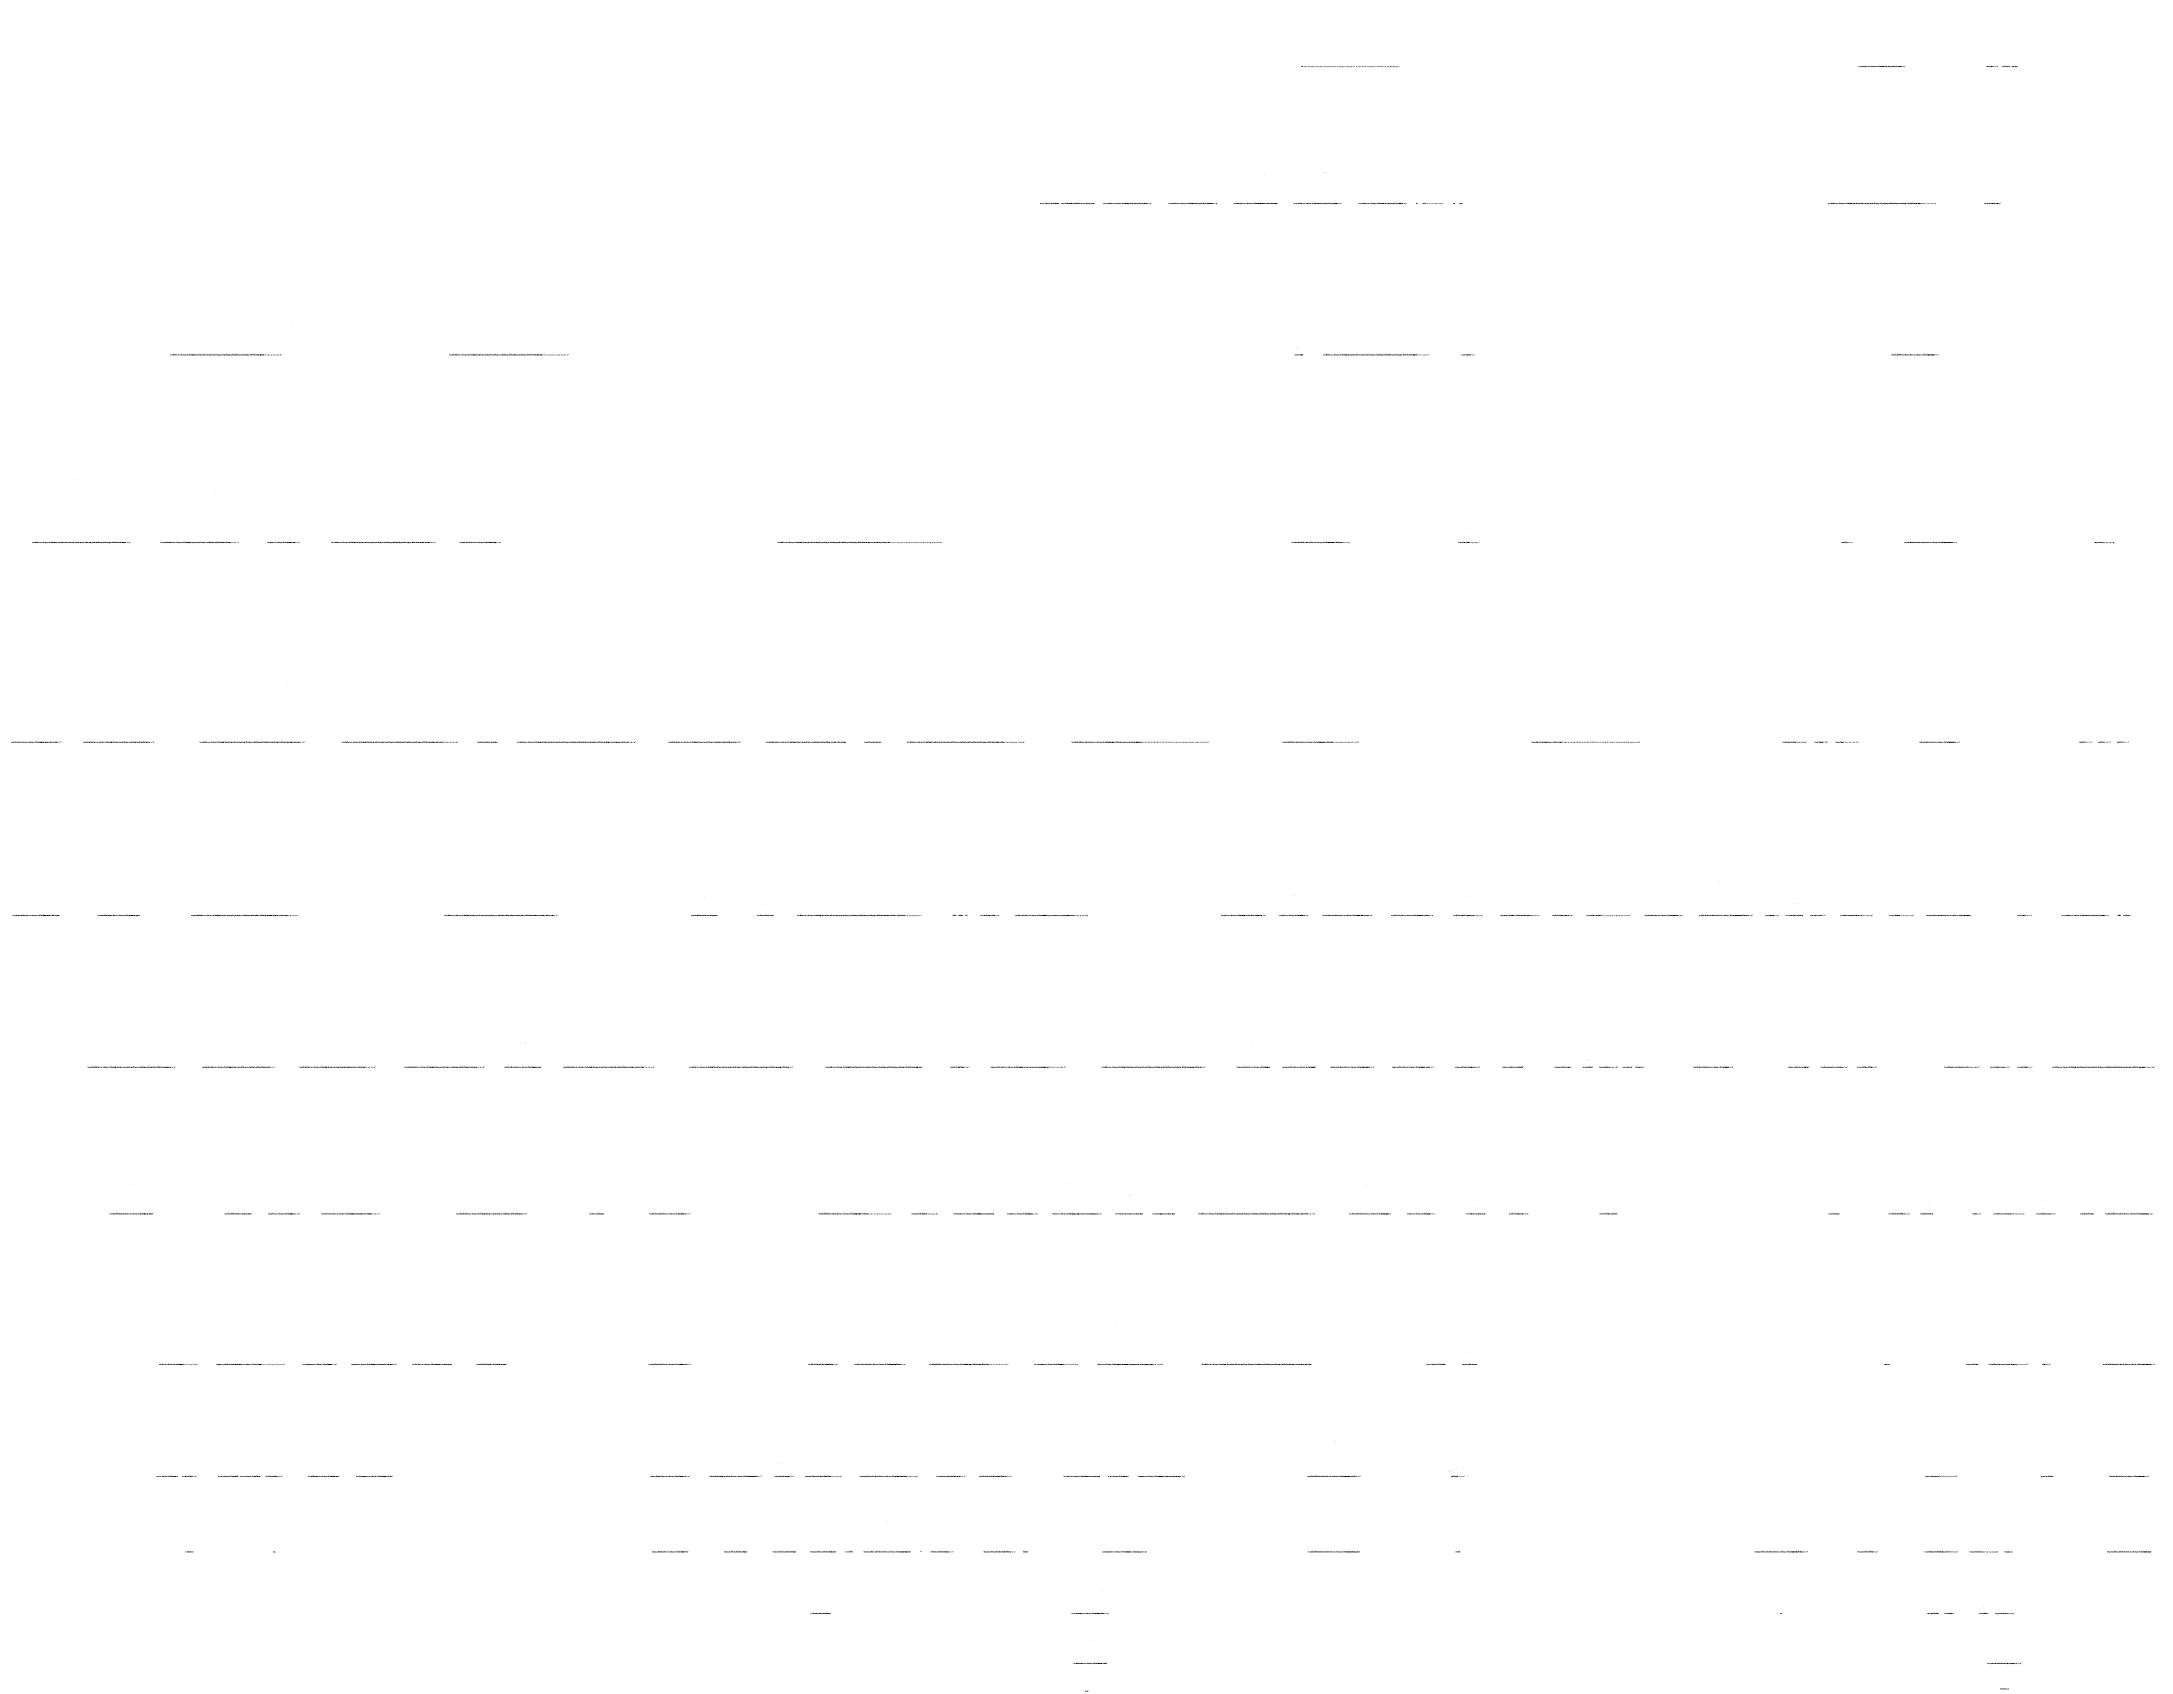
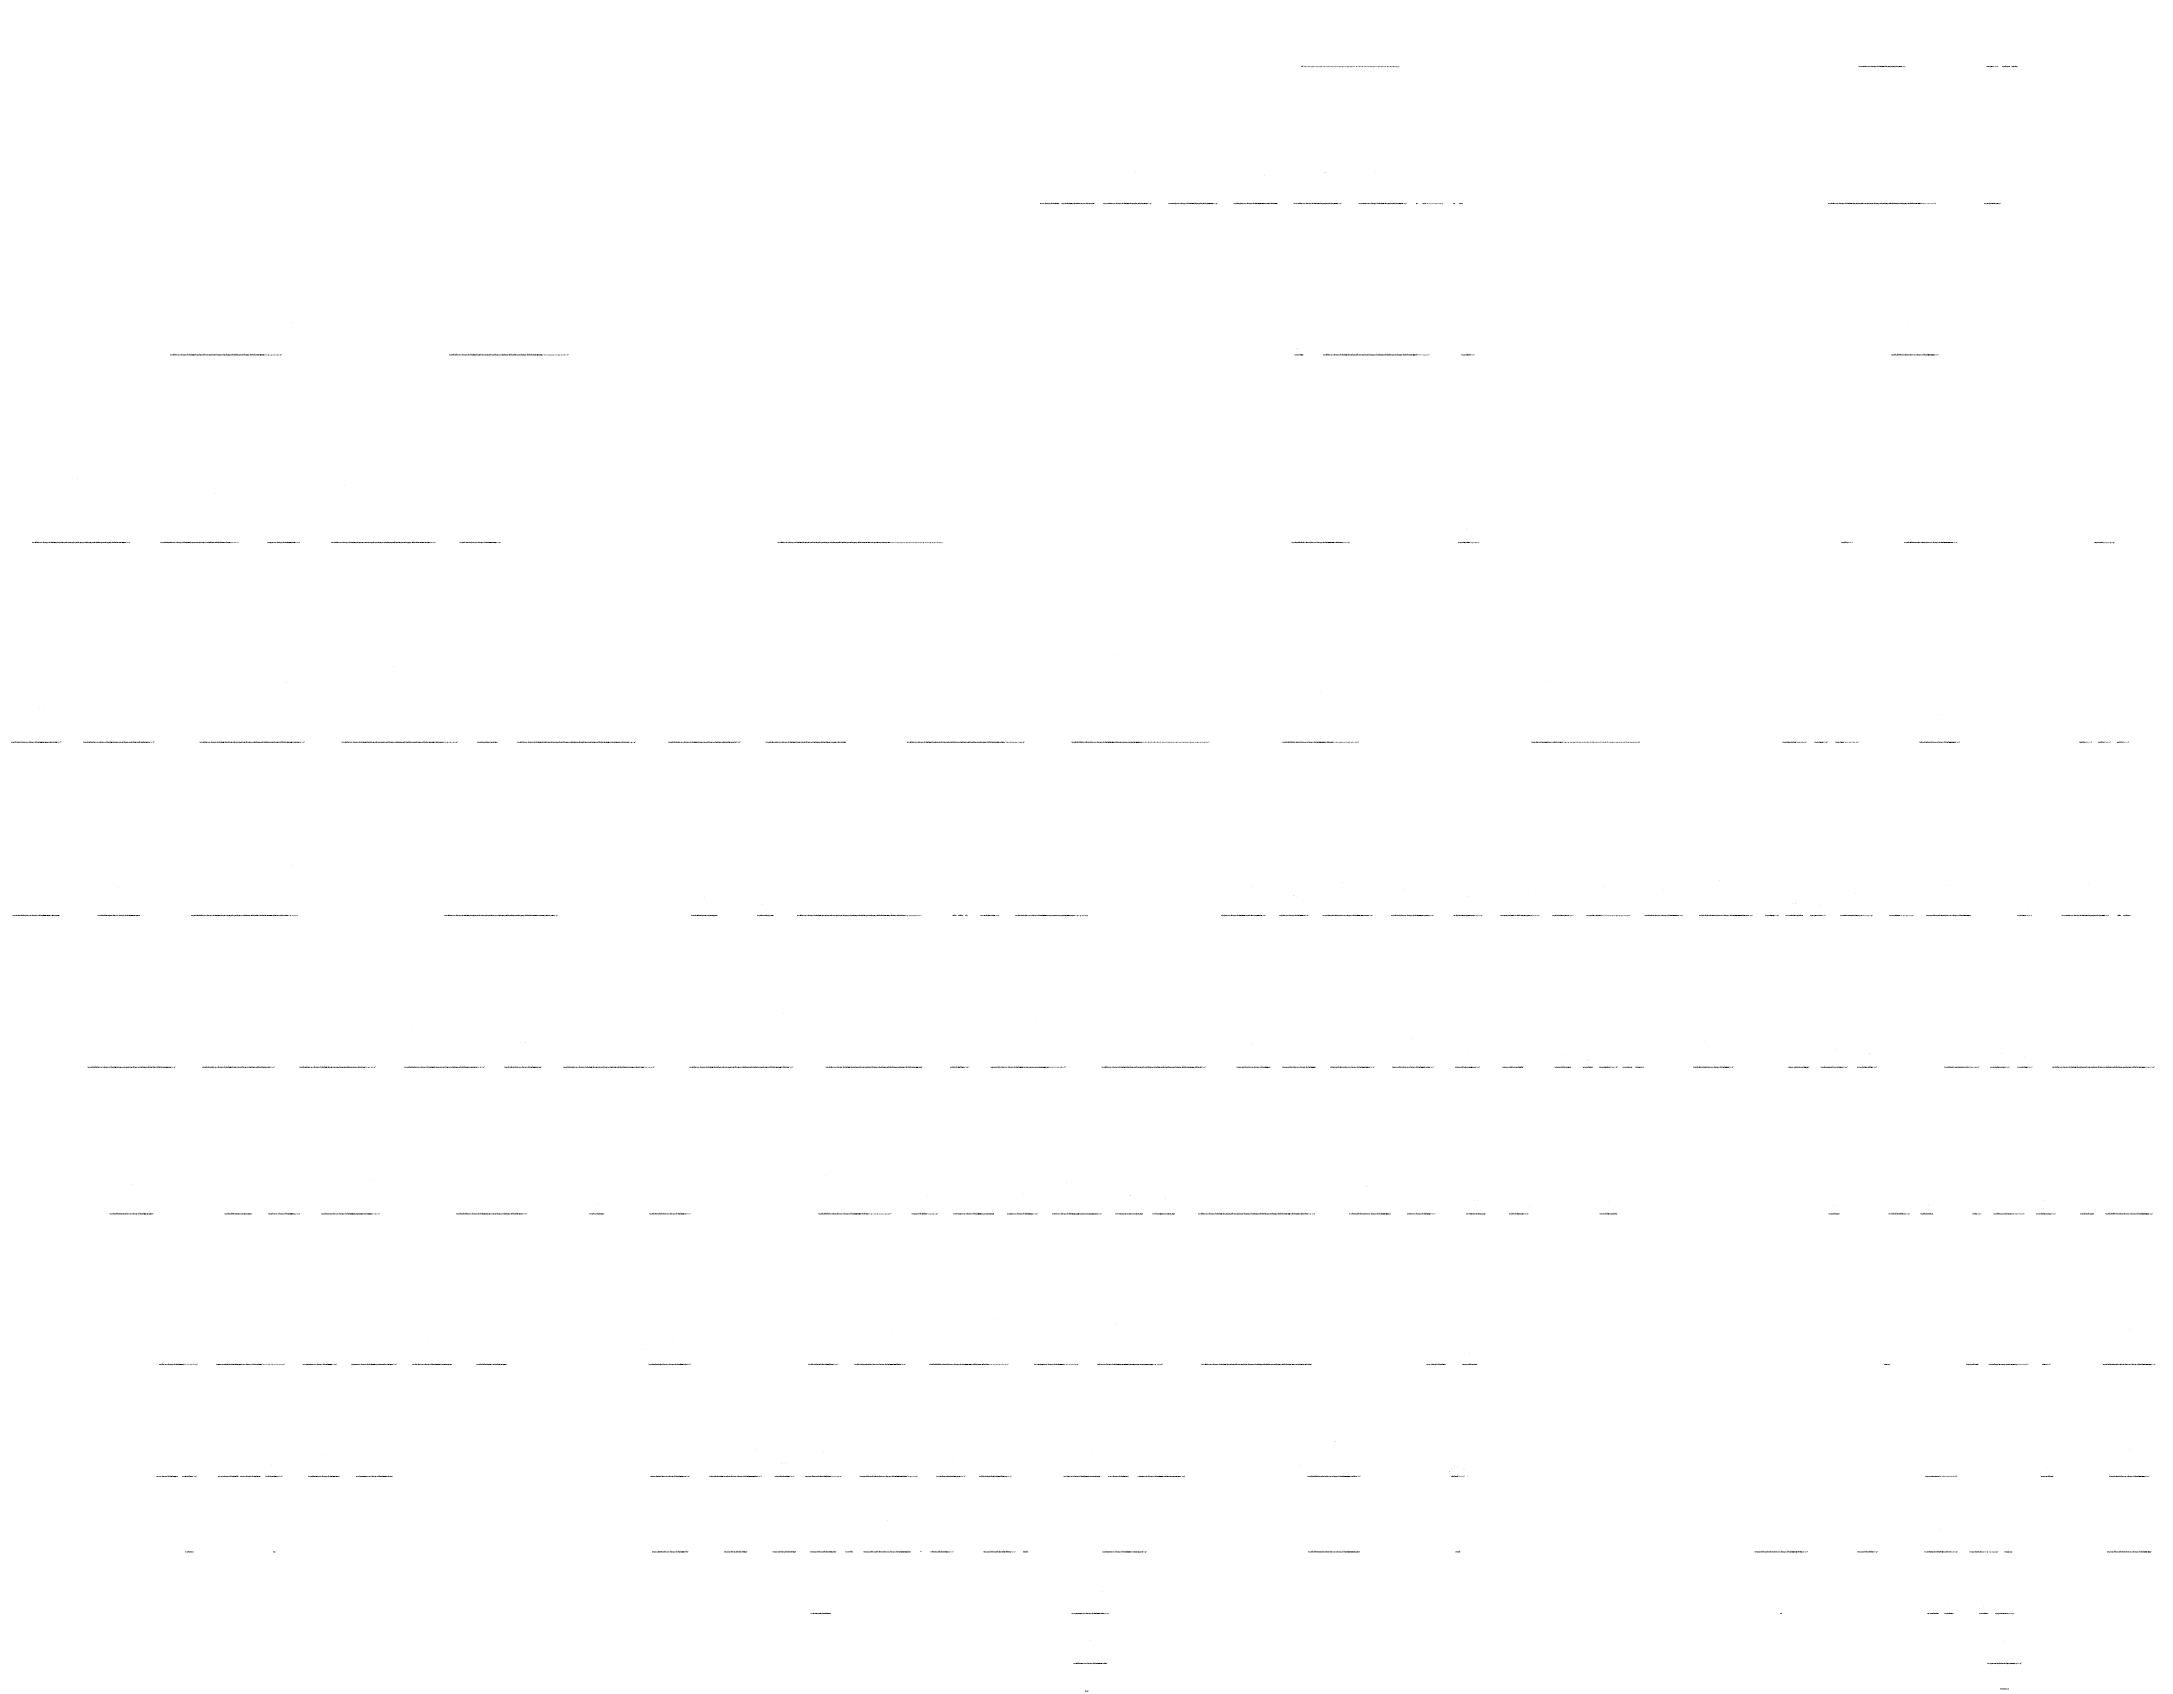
(873, 742) -> none
